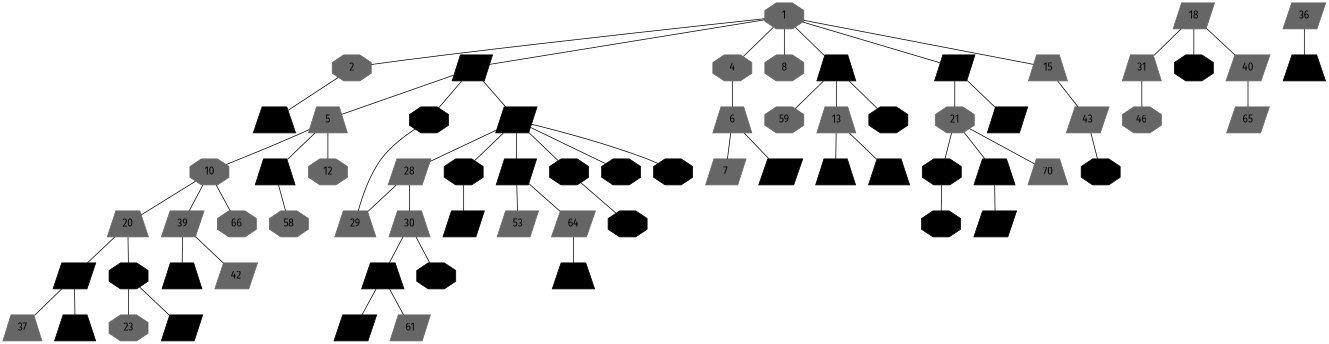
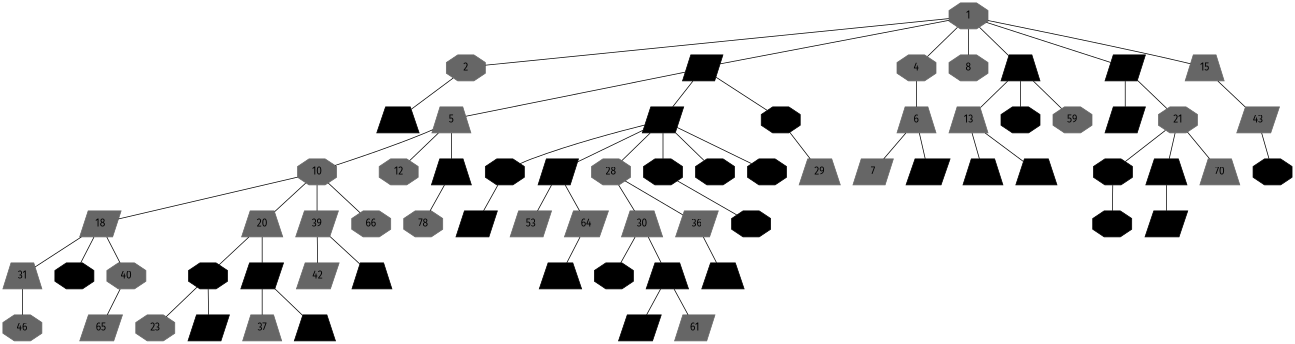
(1248, 68) -> (126, 276)
(410, 172) -> (611, 172)
none -> (208, 198)
(382, 198) -> (654, 198)
(289, 224) -> (423, 224)
